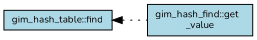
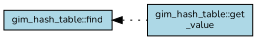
(200, 20) -> (200, 20)
